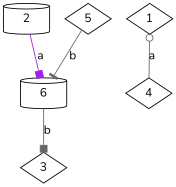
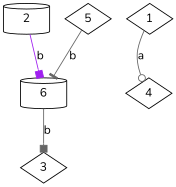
(41, 56) -> (41, 56)
(149, 60) -> (137, 52)
